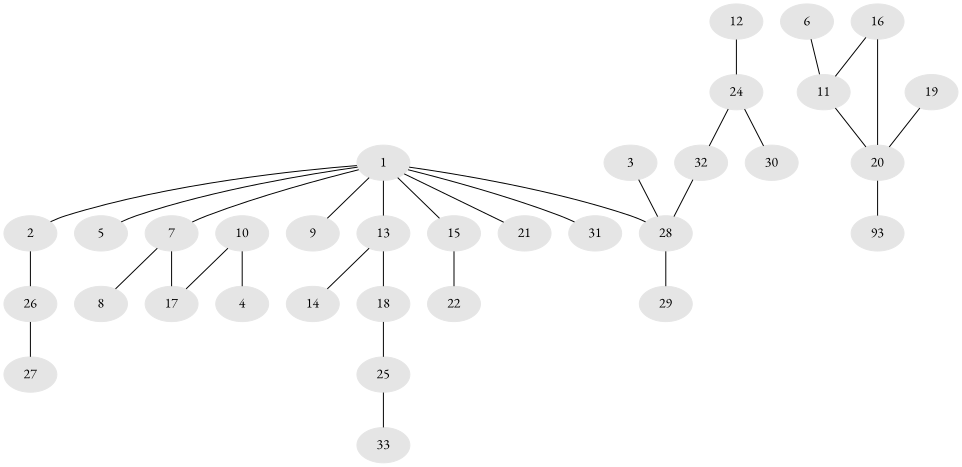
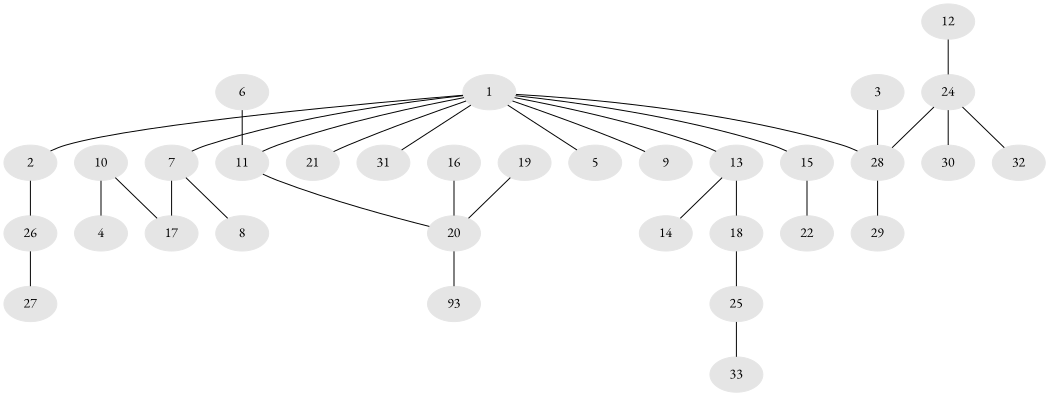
(851, 57) -> (362, 120)
(683, 198) -> (913, 127)
